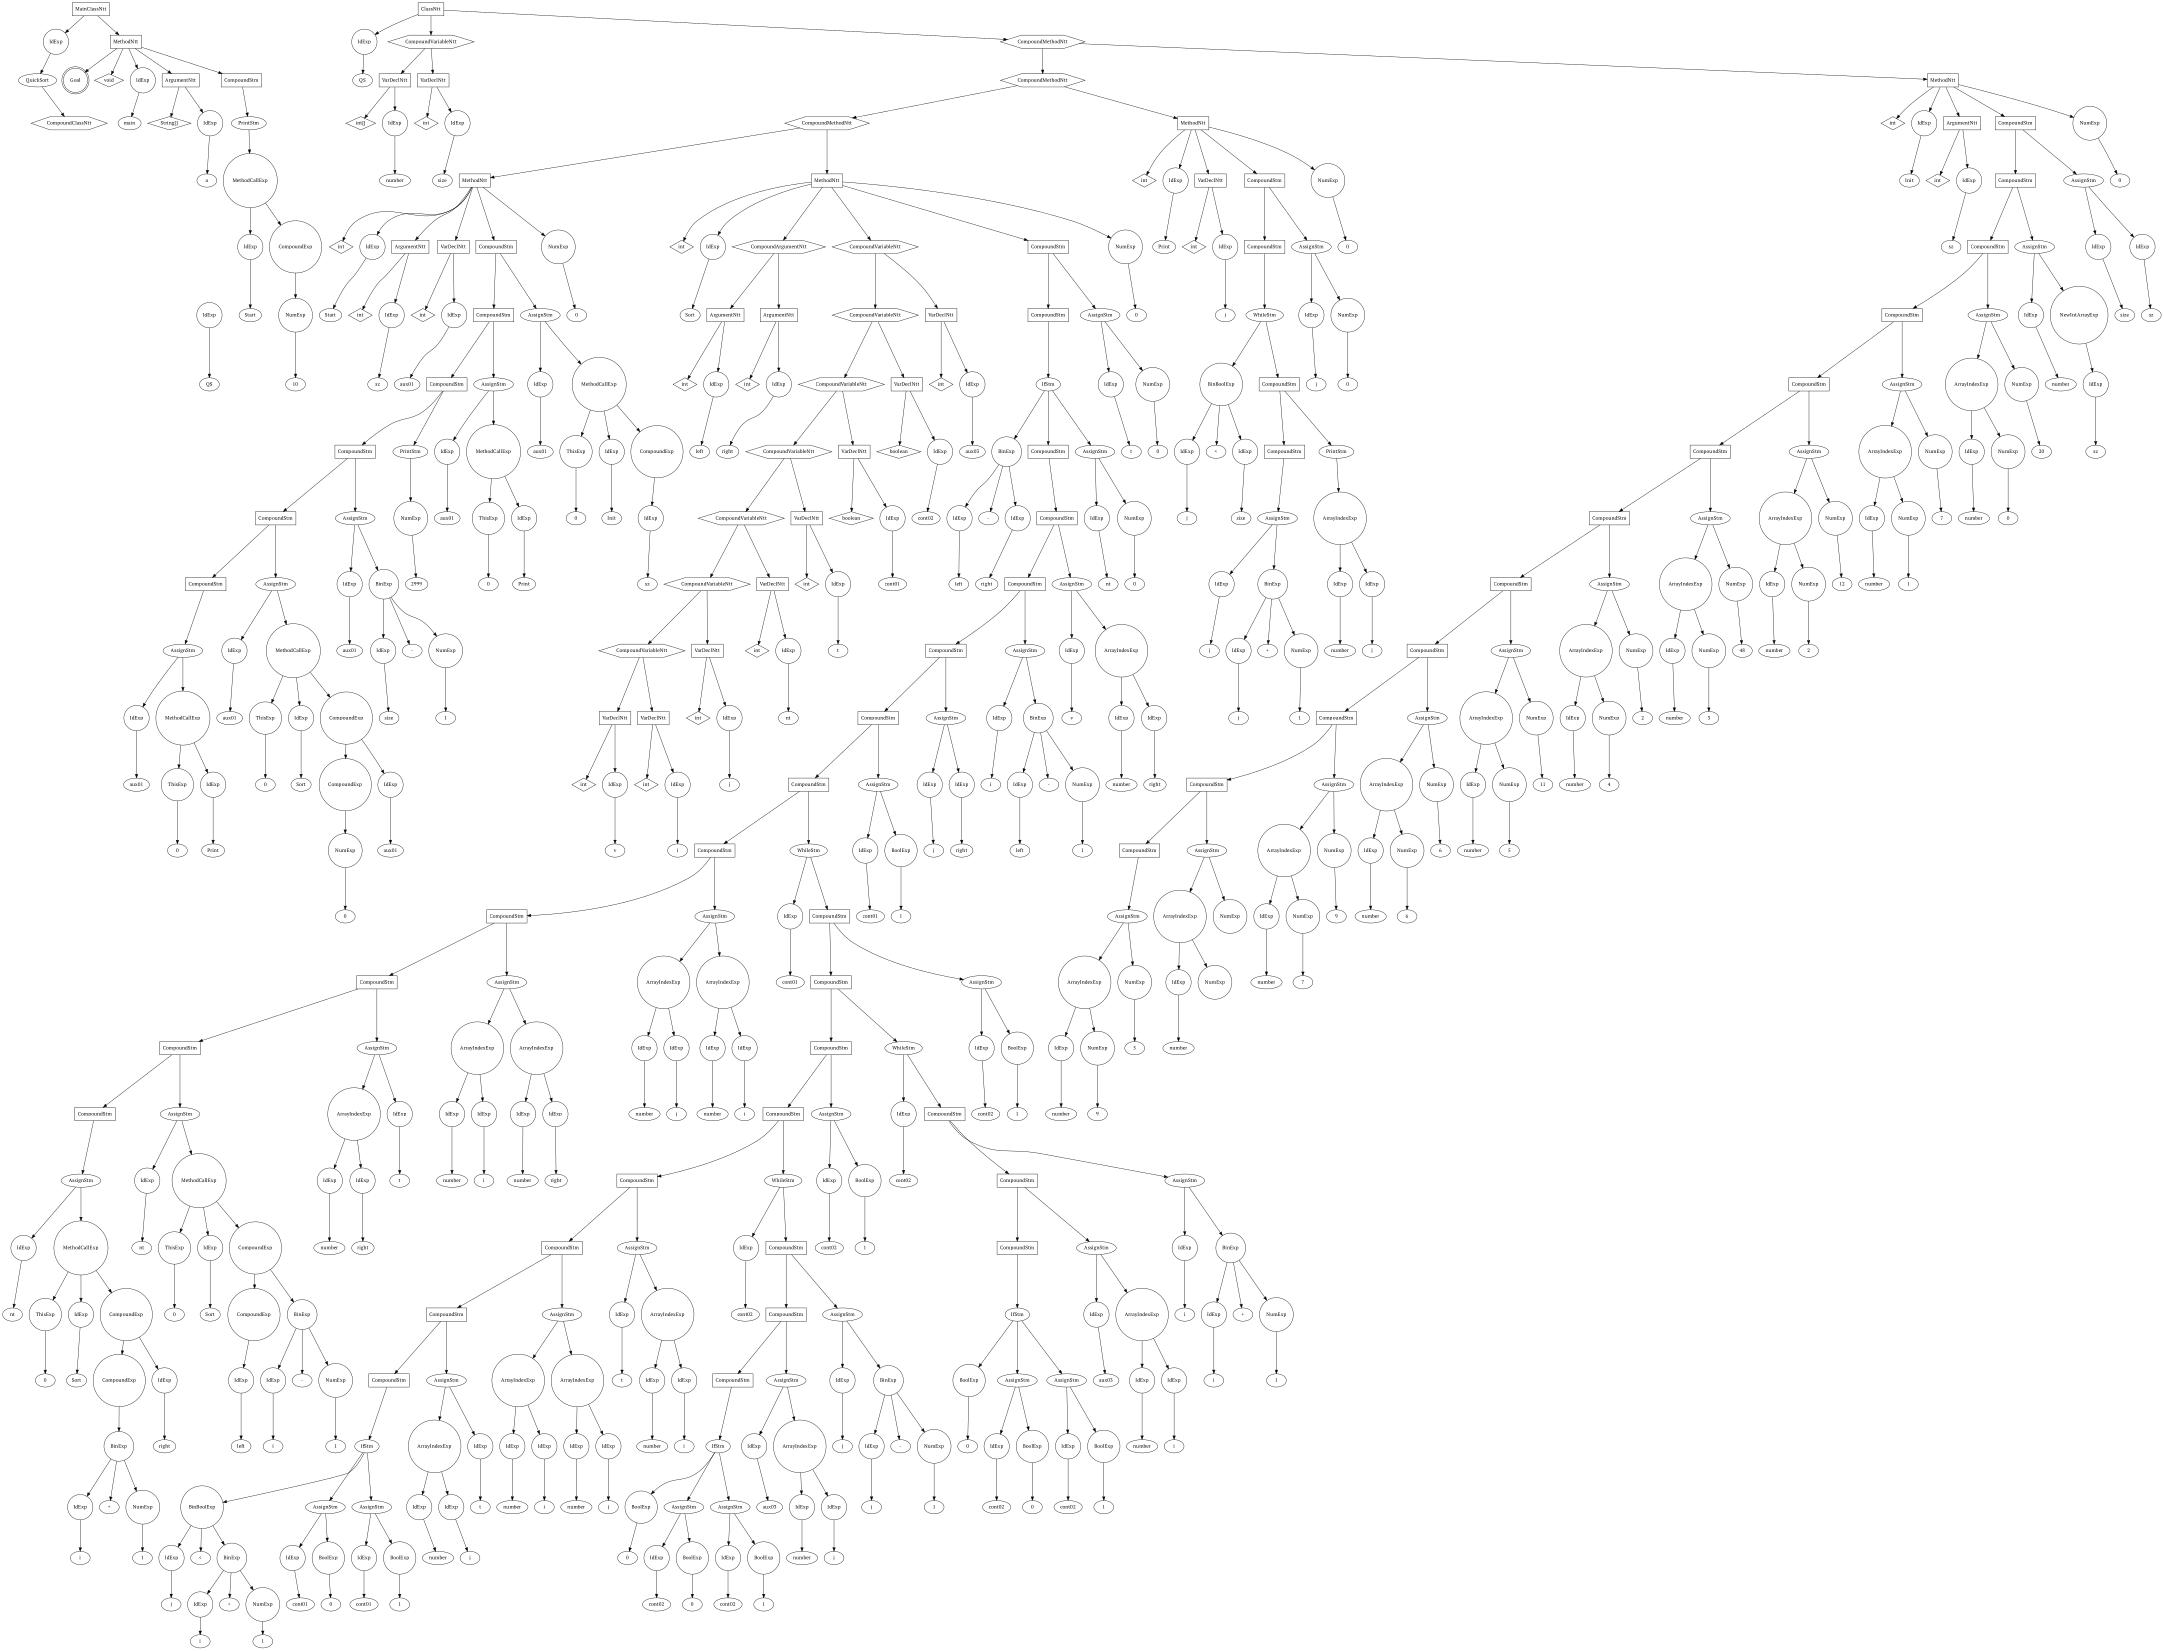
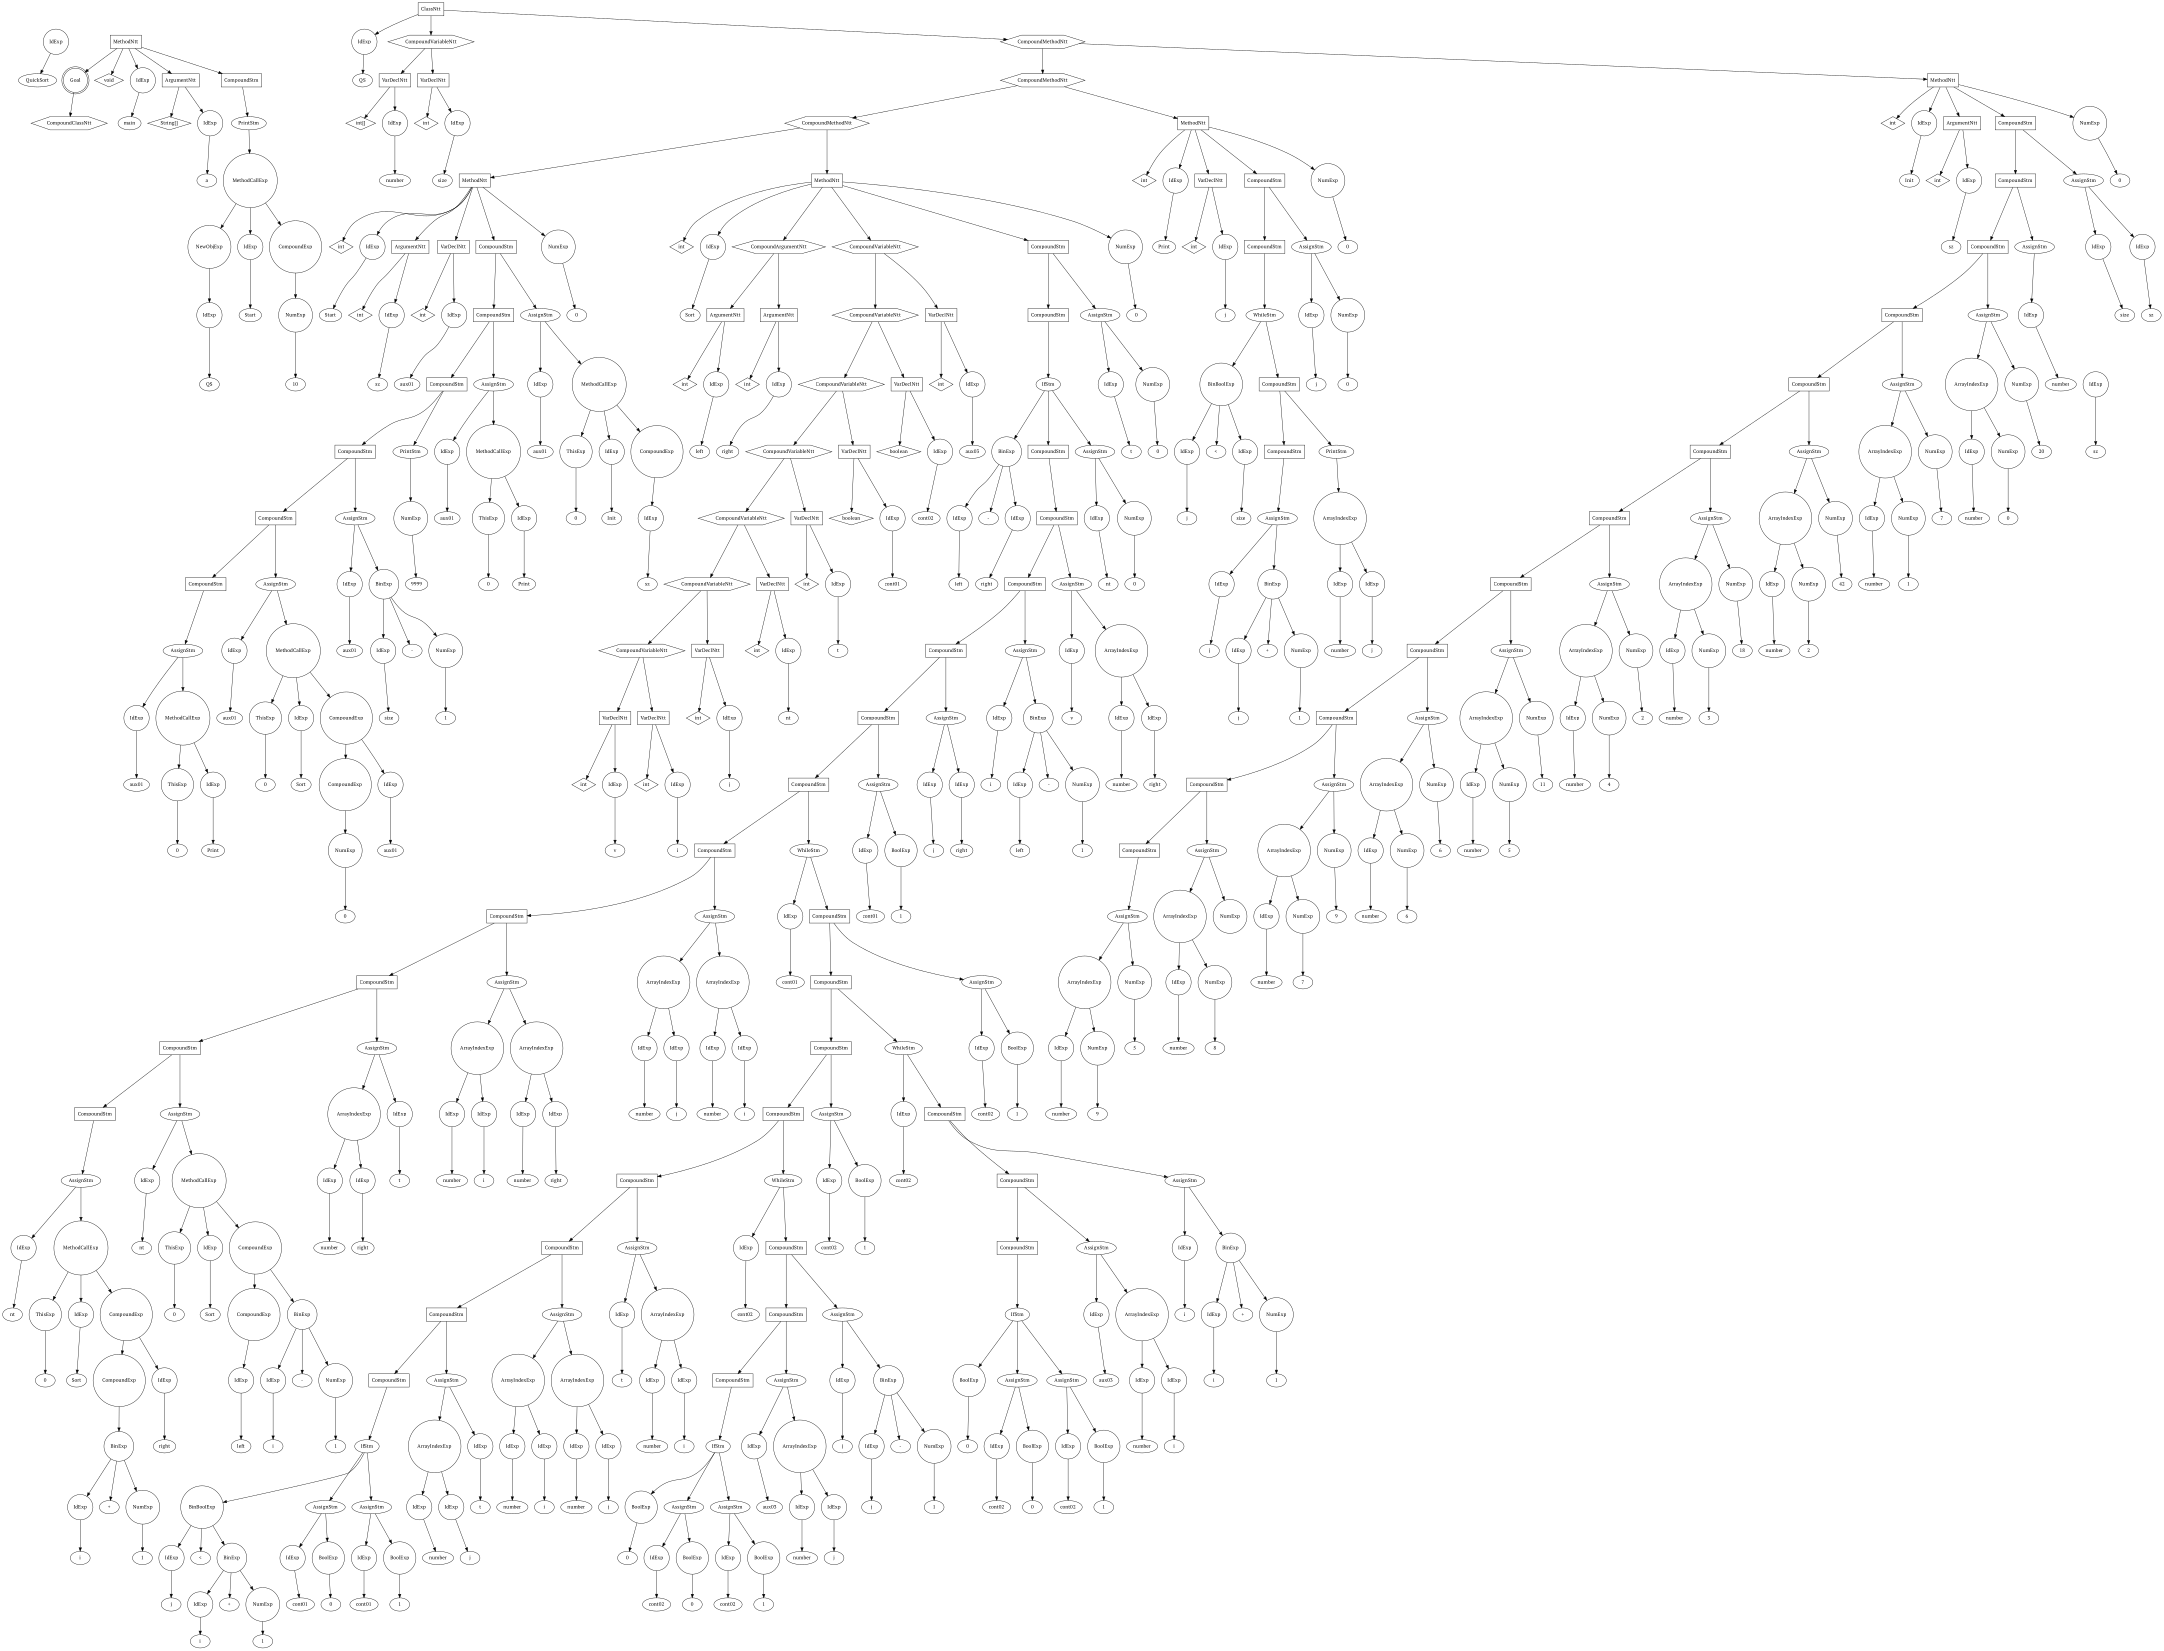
(91, 9) -> none
(52, 100) -> (72, 103)
none -> (209, 247)
(2079, 315) -> none
(417, 584) -> (417, 584)
(1842, 584) -> (1842, 584)
(1742, 651) -> (1742, 651)
none -> (1215, 1048)
